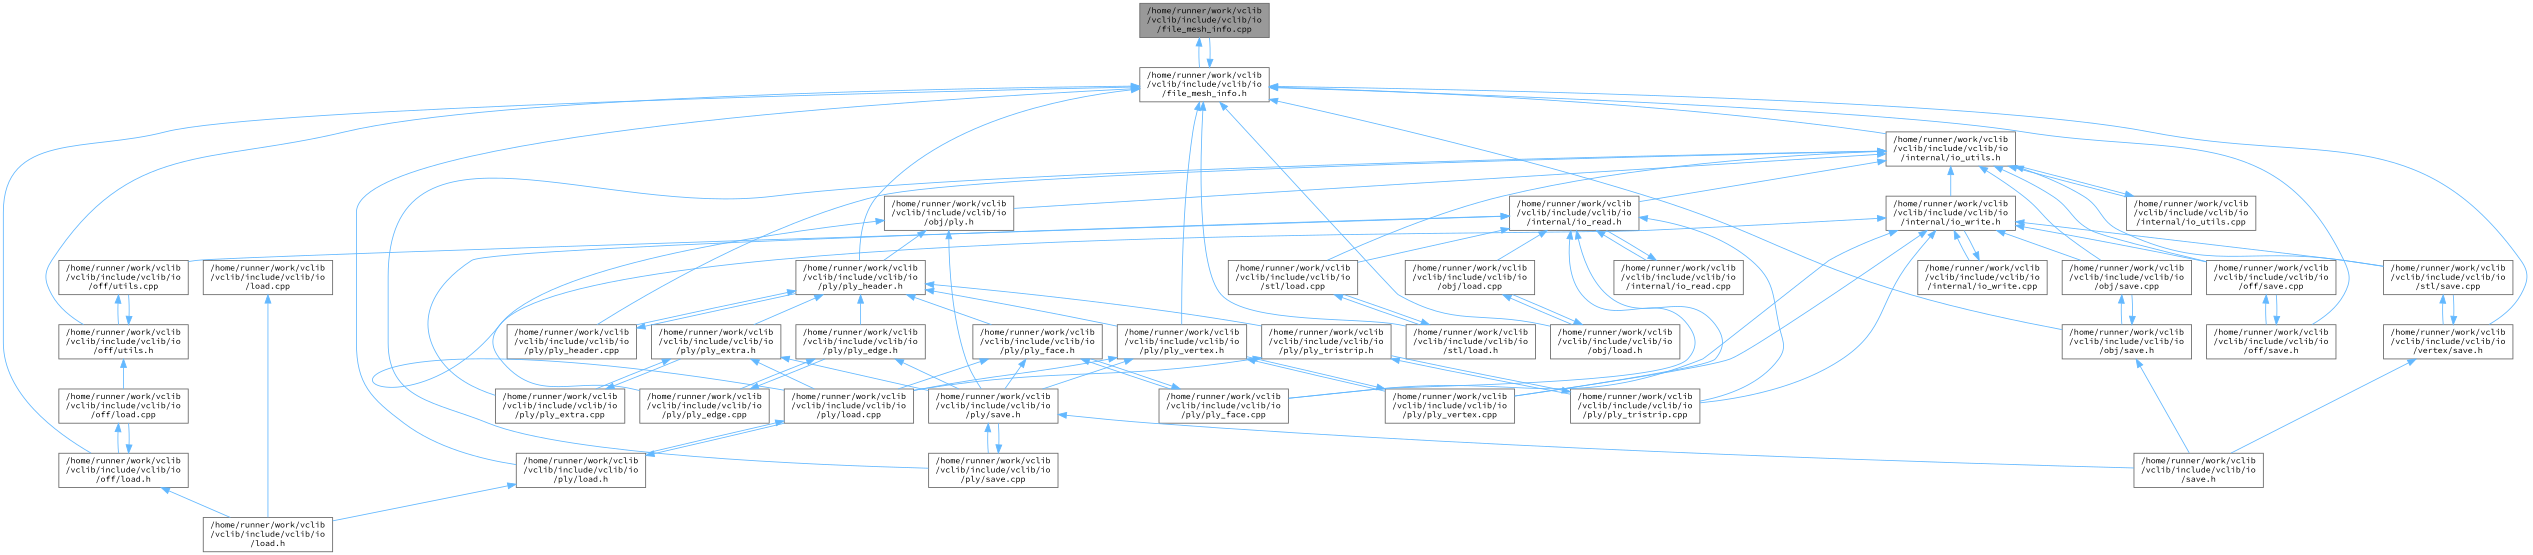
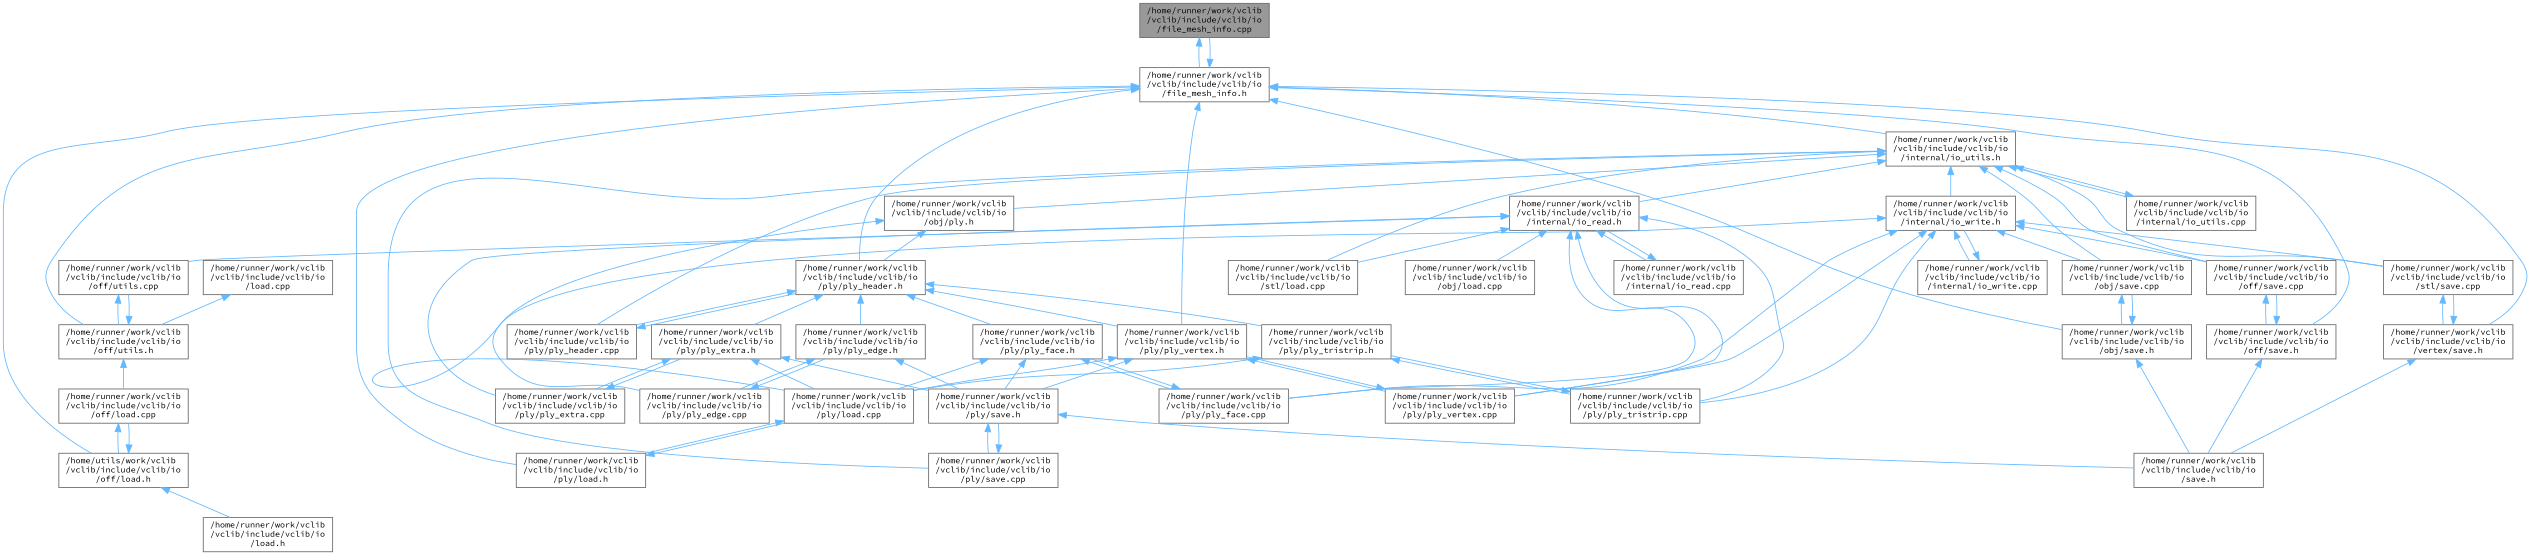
(956, 320) -> none
(1471, 342) -> none
(1615, 342) -> none
(268, 410) -> (192, 311)
none -> (2233, 410)
(124, 470) -> (124, 470)
(420, 503) -> none
